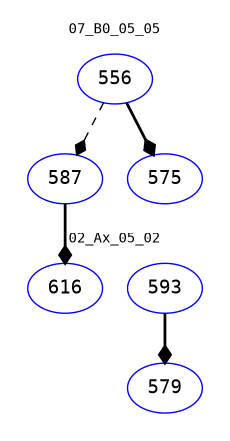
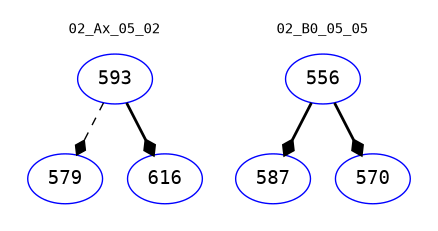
(115, 30) -> (323, 30)
(94, 121) -> (302, 121)
(165, 179) -> (373, 179)
(65, 235) -> (136, 121)
(165, 330) -> (94, 121)
